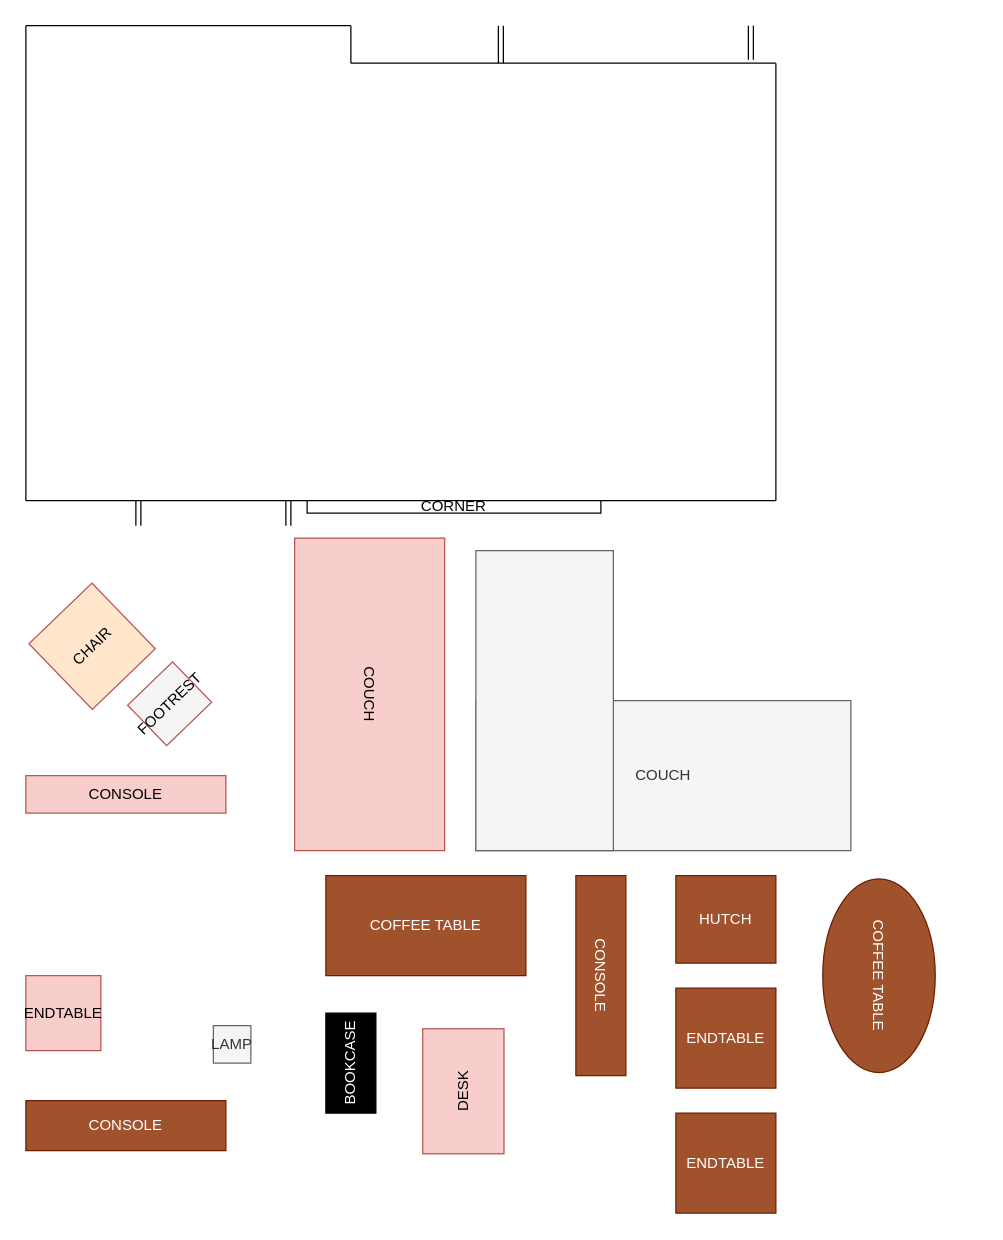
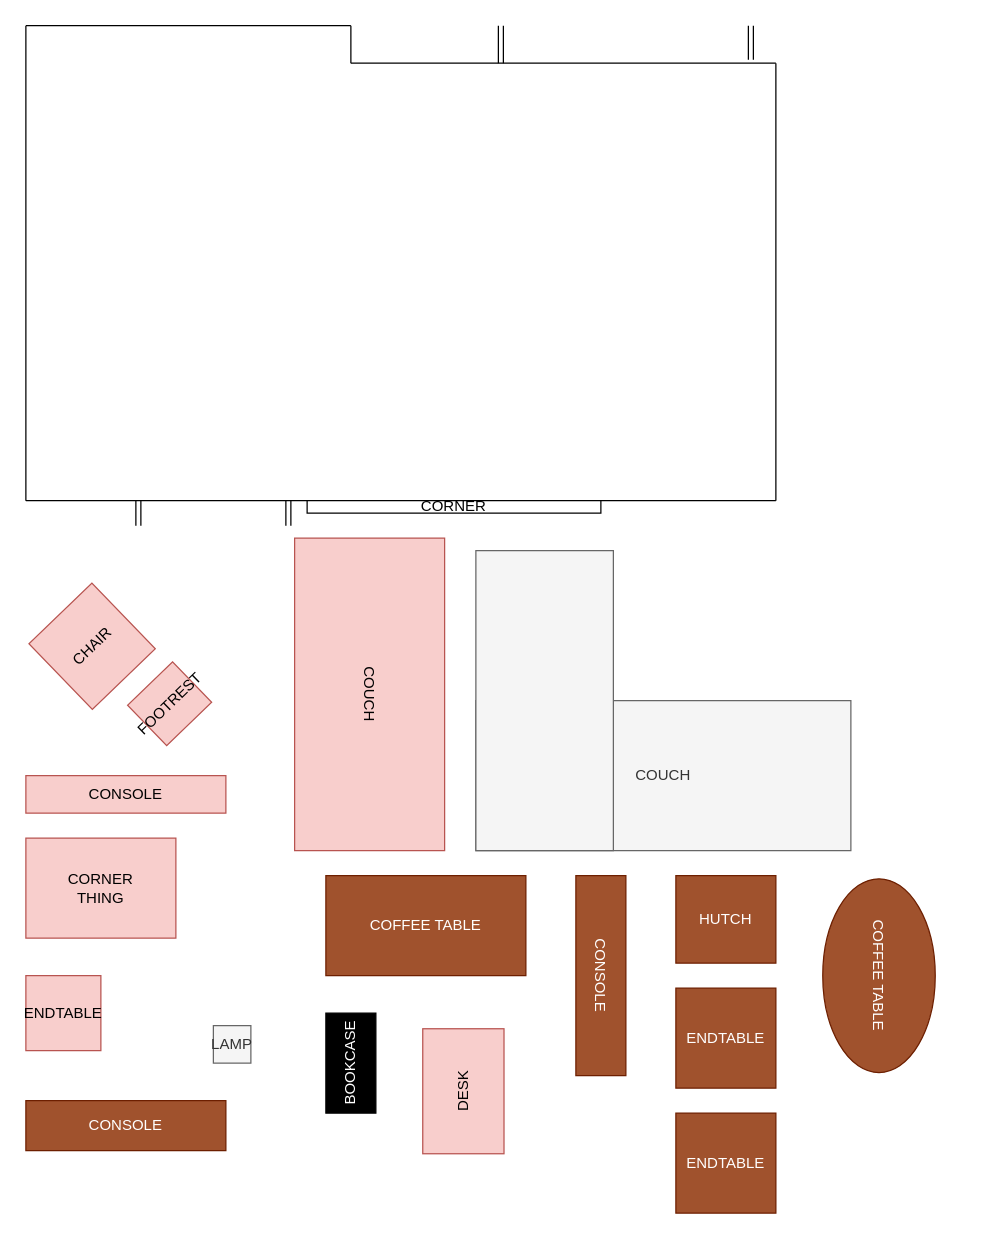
(92, 646) -> (92, 646)
(169, 704) -> (169, 704)
none -> (101, 888)
